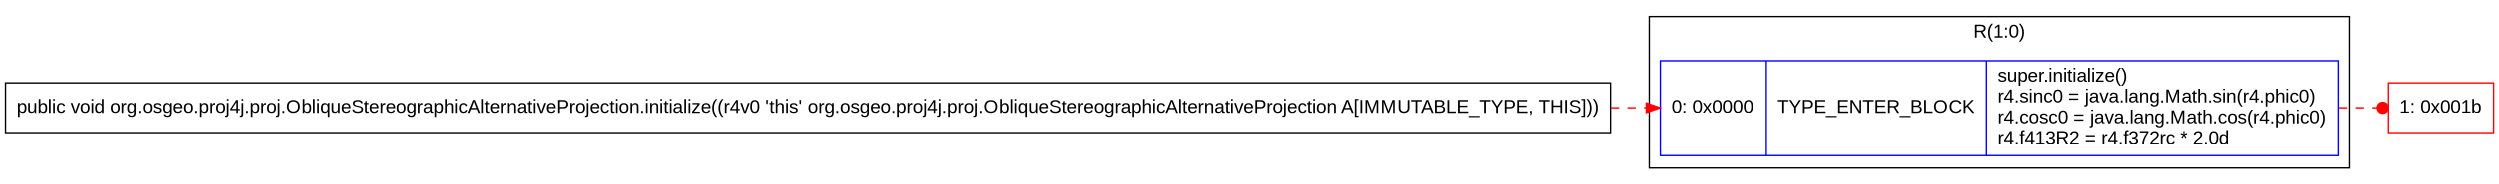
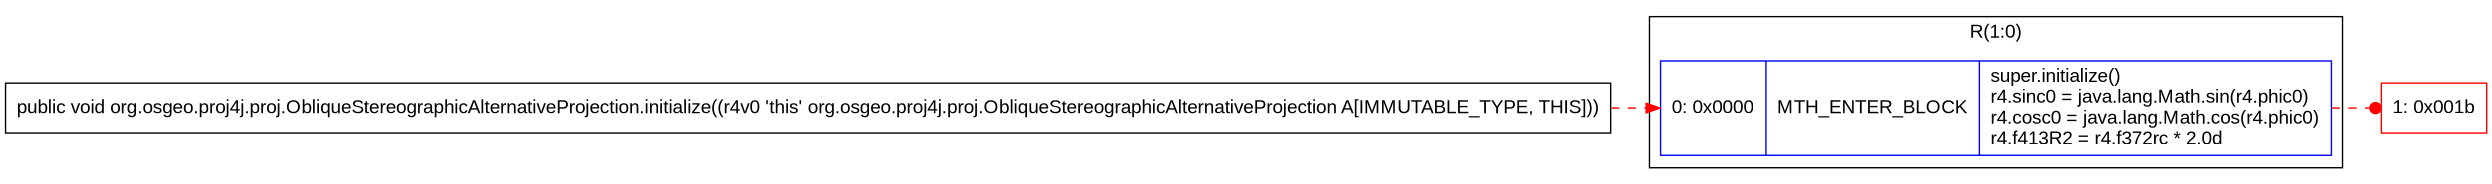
(1876, 107) -> (1873, 107)
